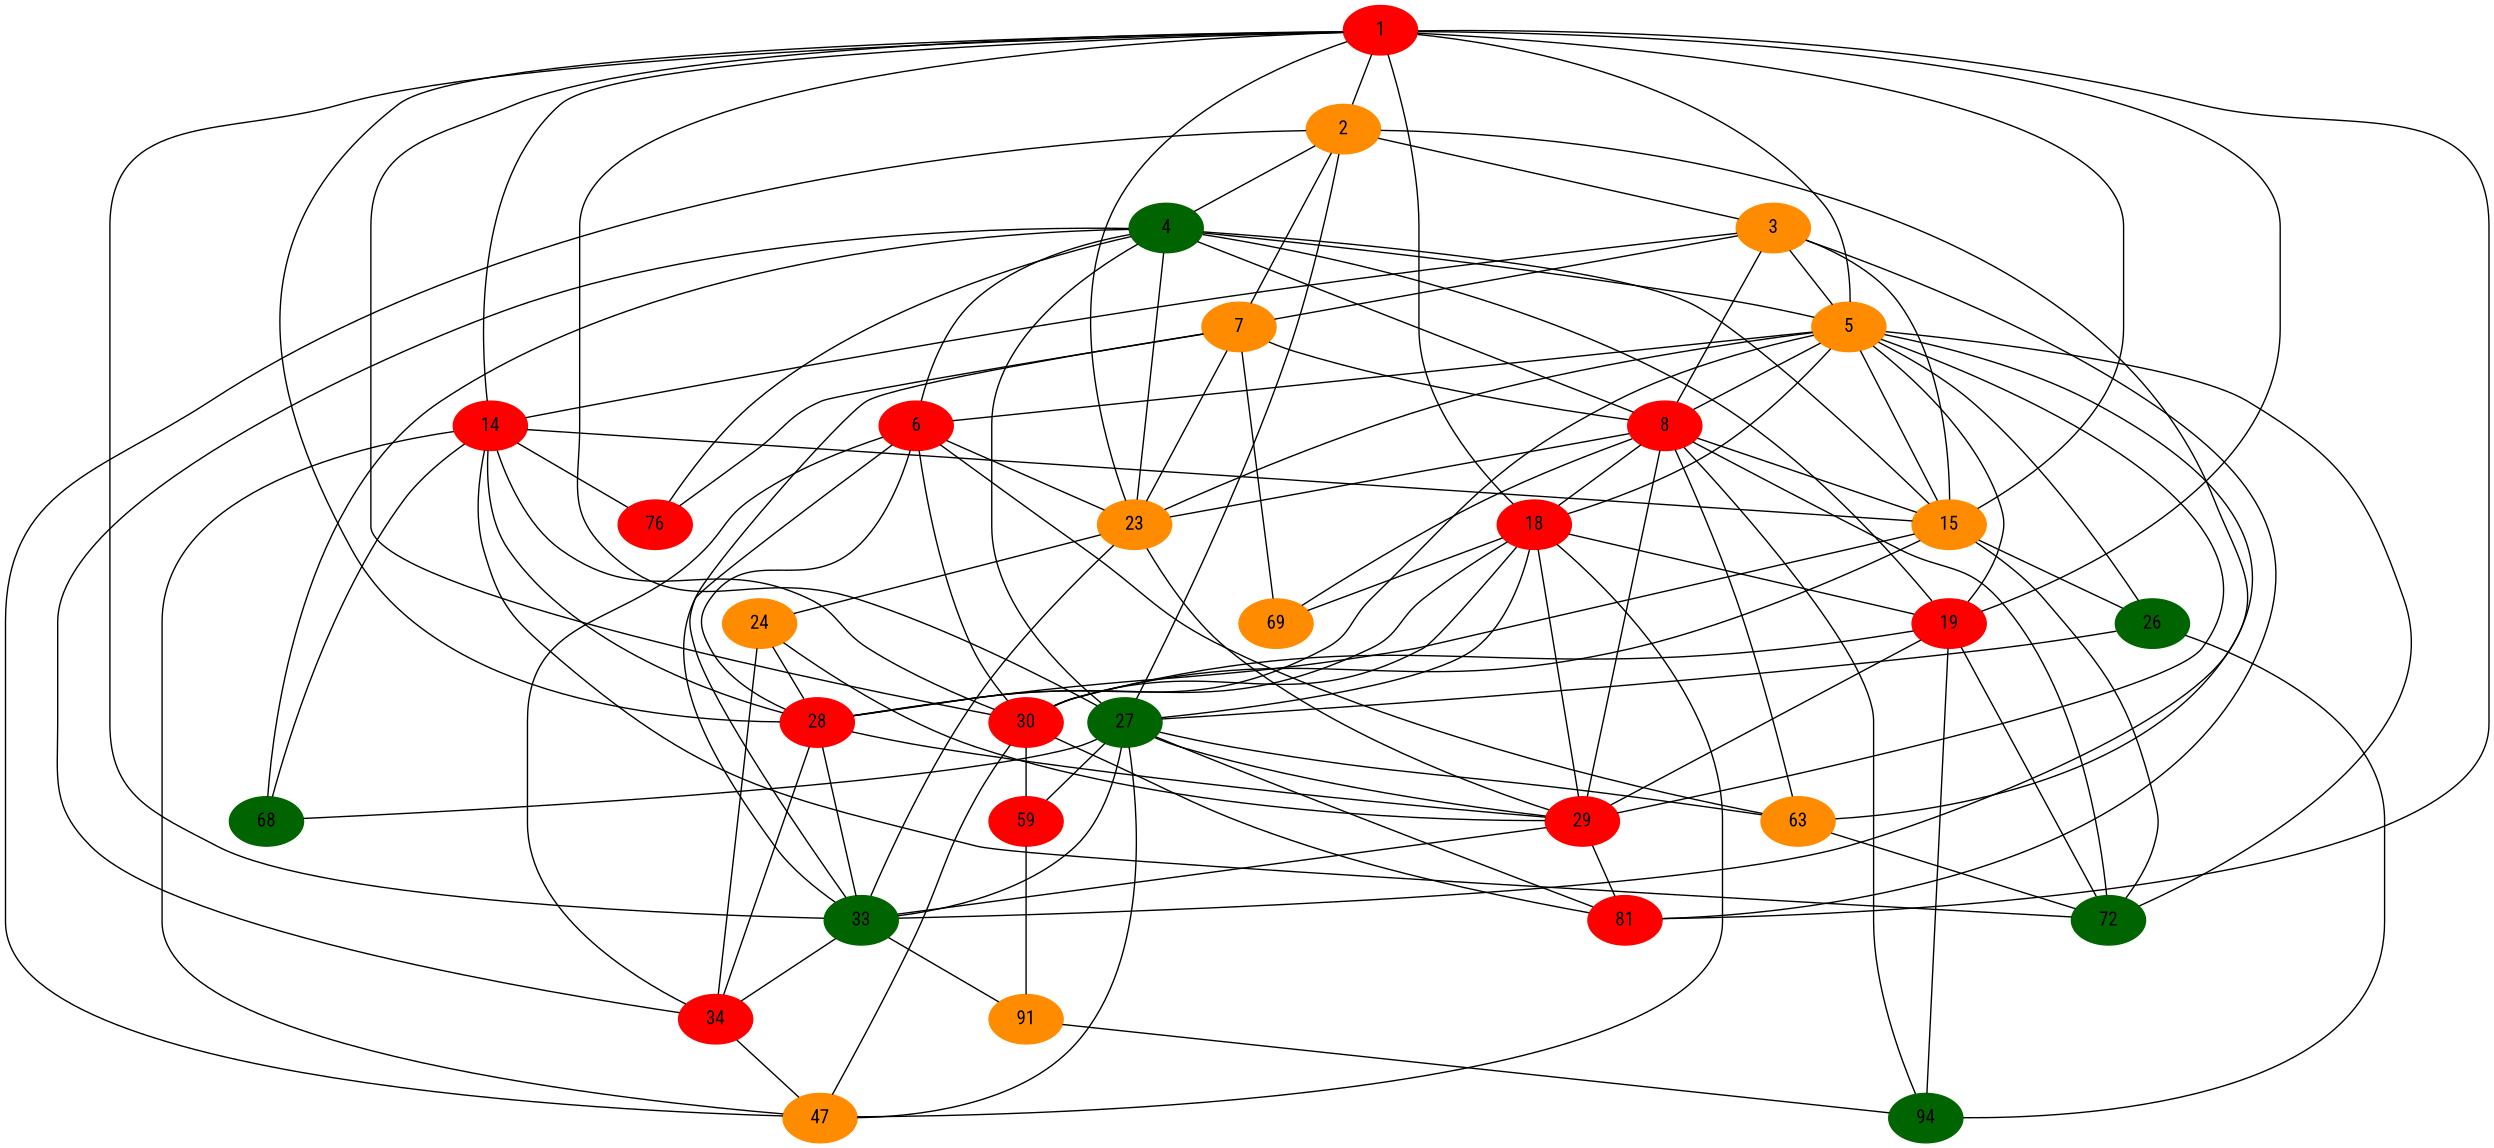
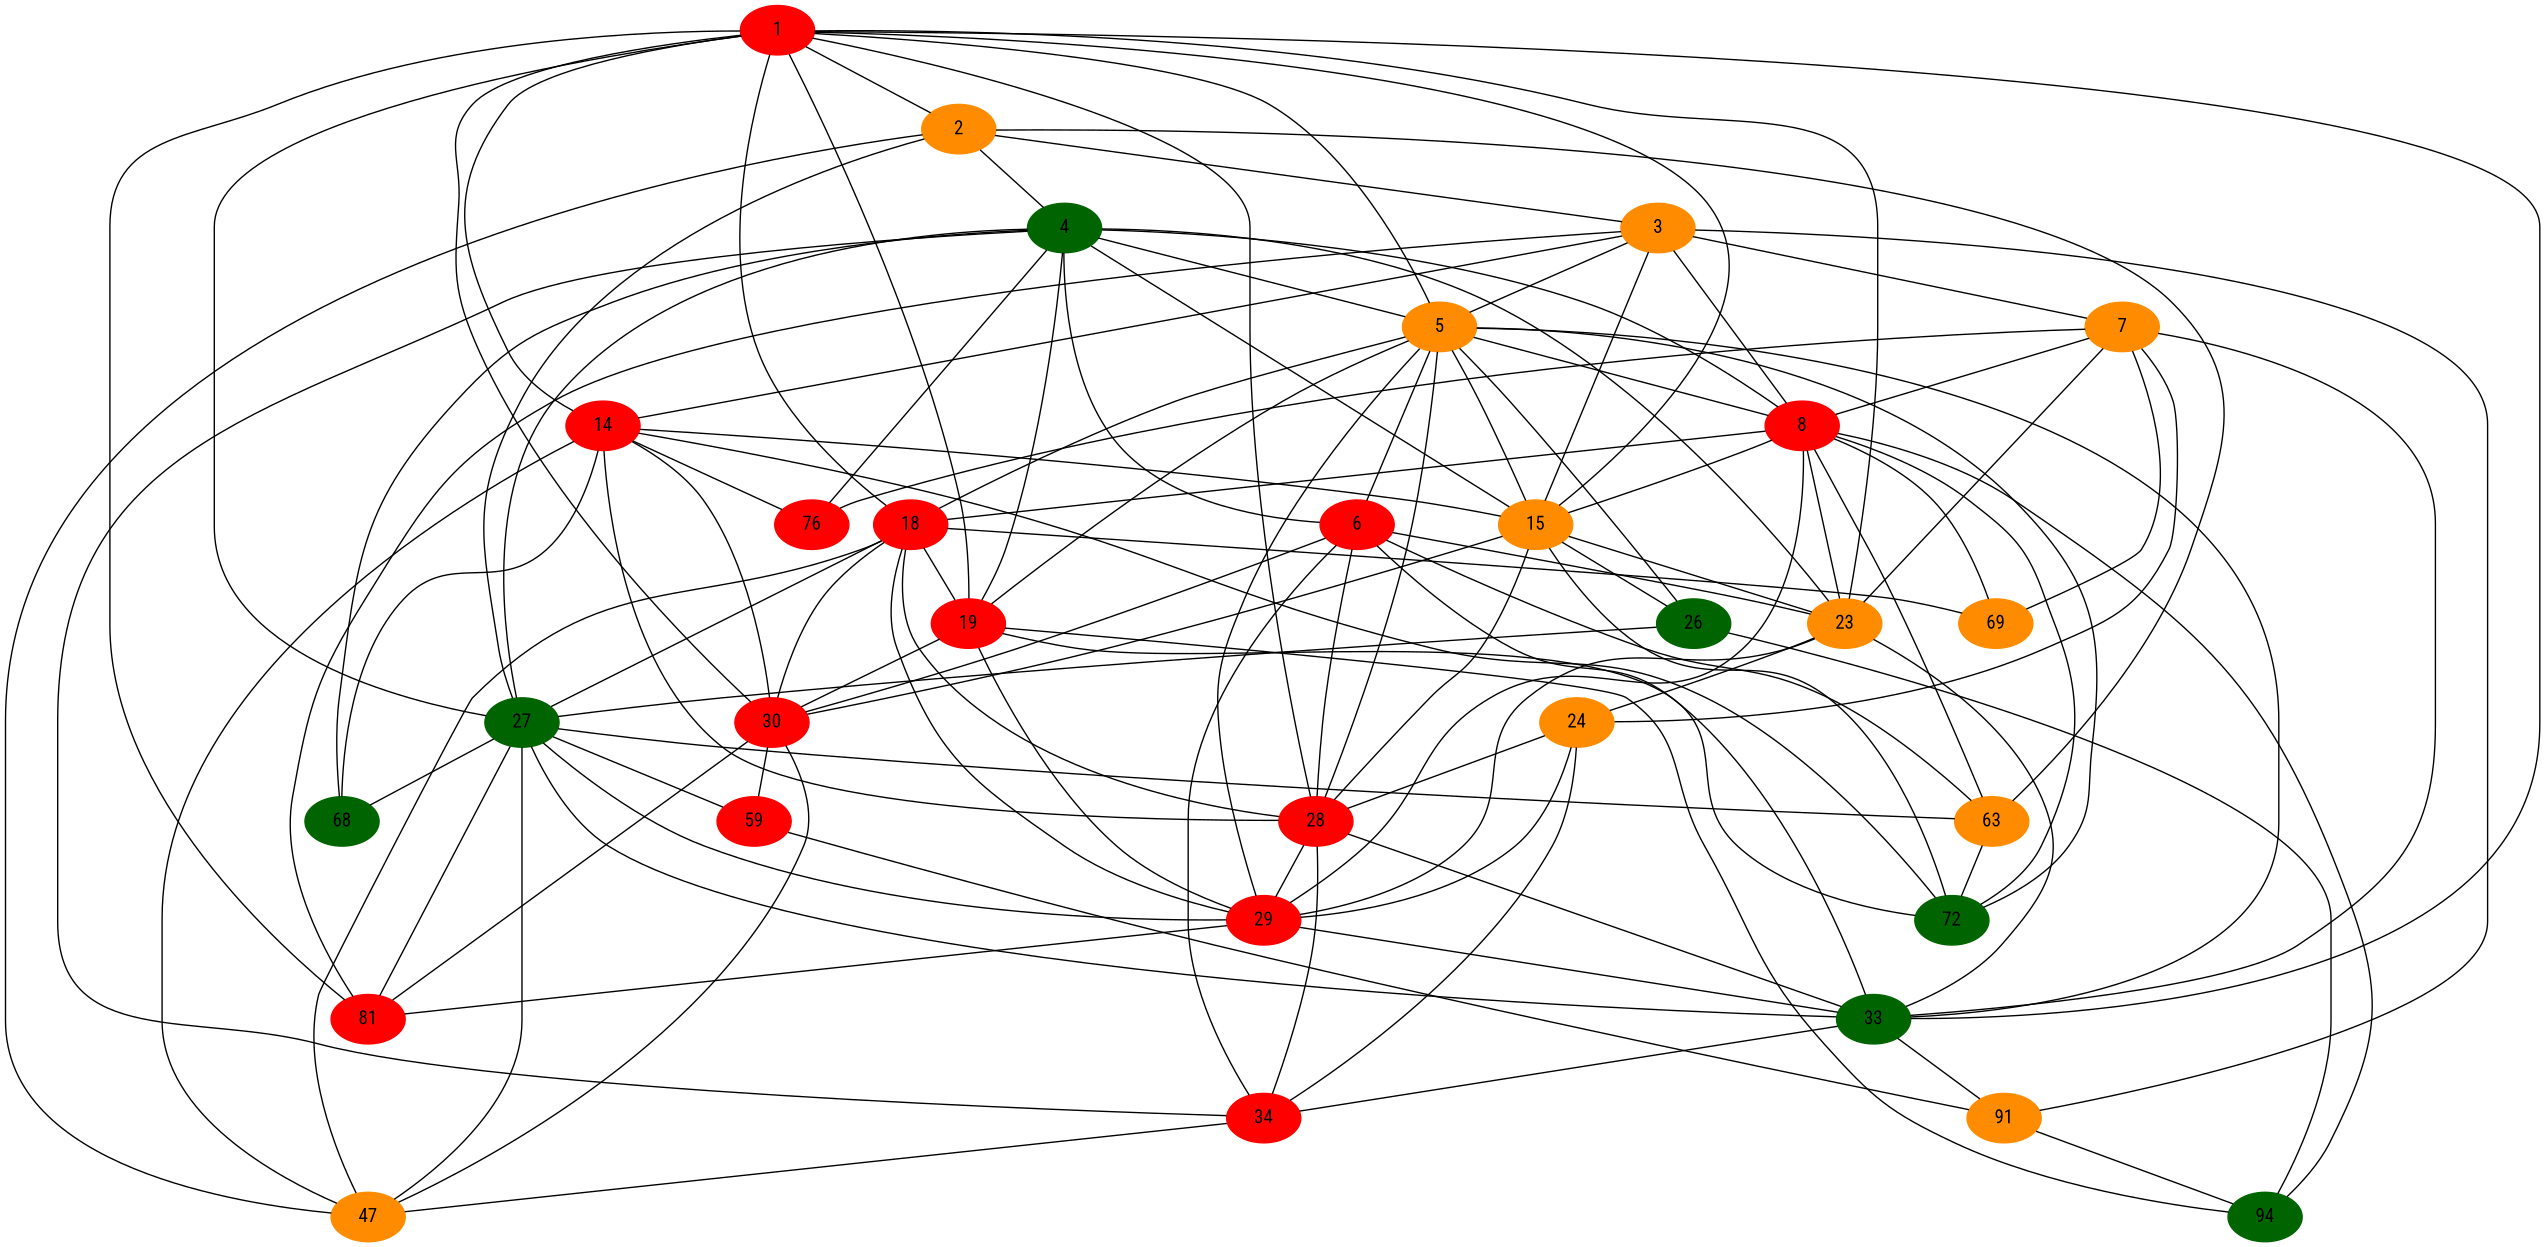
(1291, 228) -> (2015, 660)
(1497, 389) -> (1678, 570)
none -> (2488, 500)
